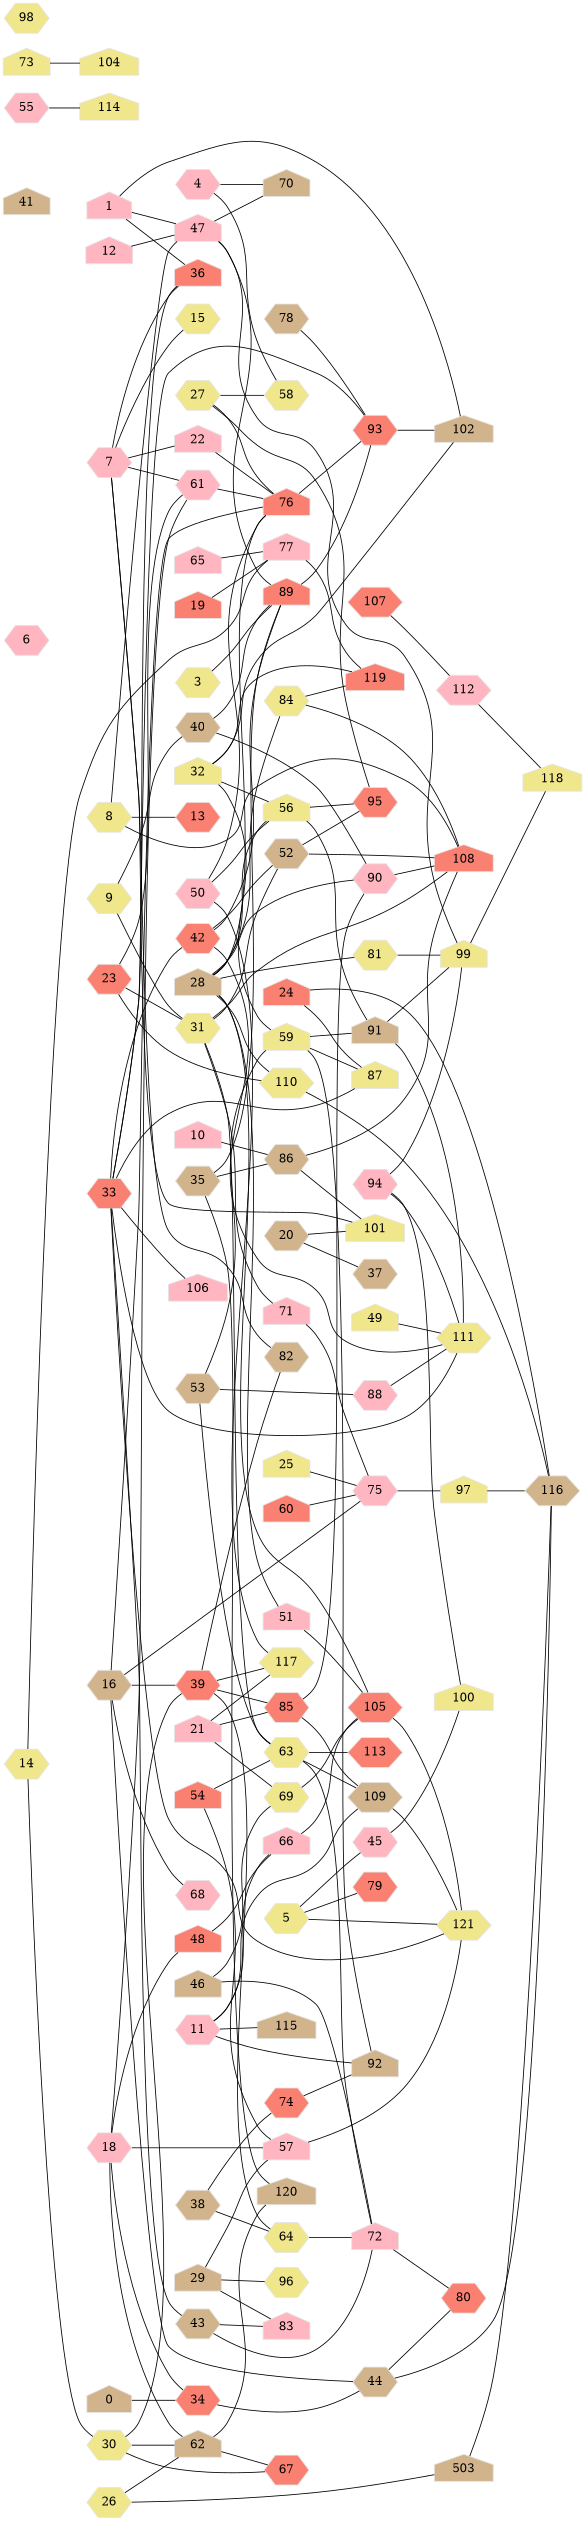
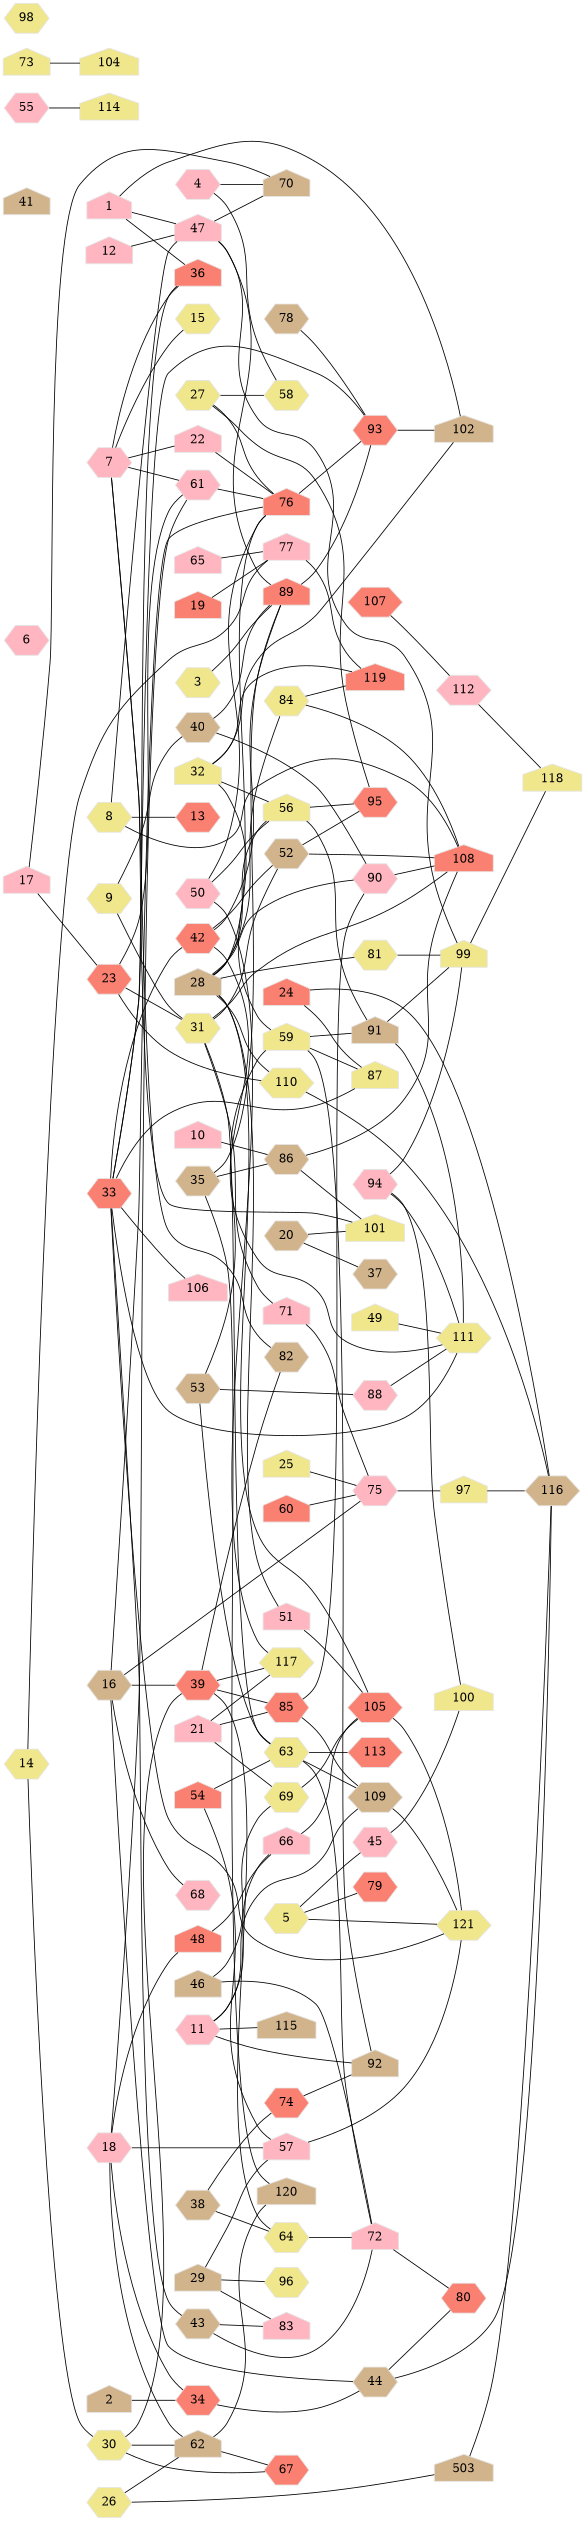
none -> (27, 881)
(109, 2400) -> (109, 2400)
